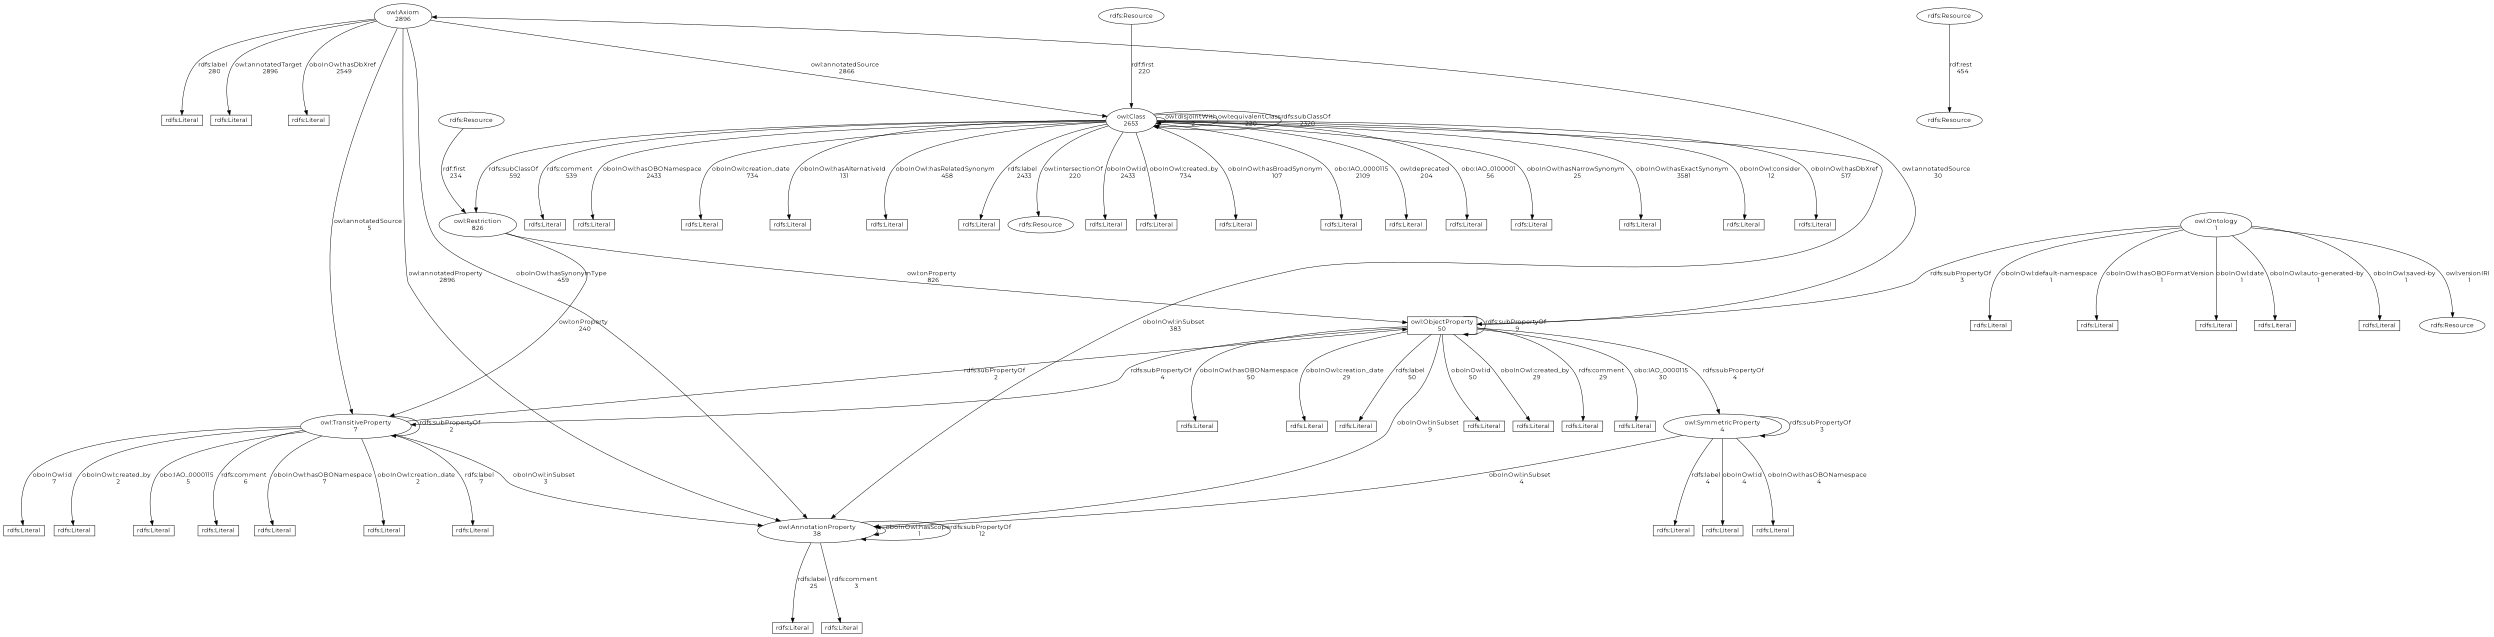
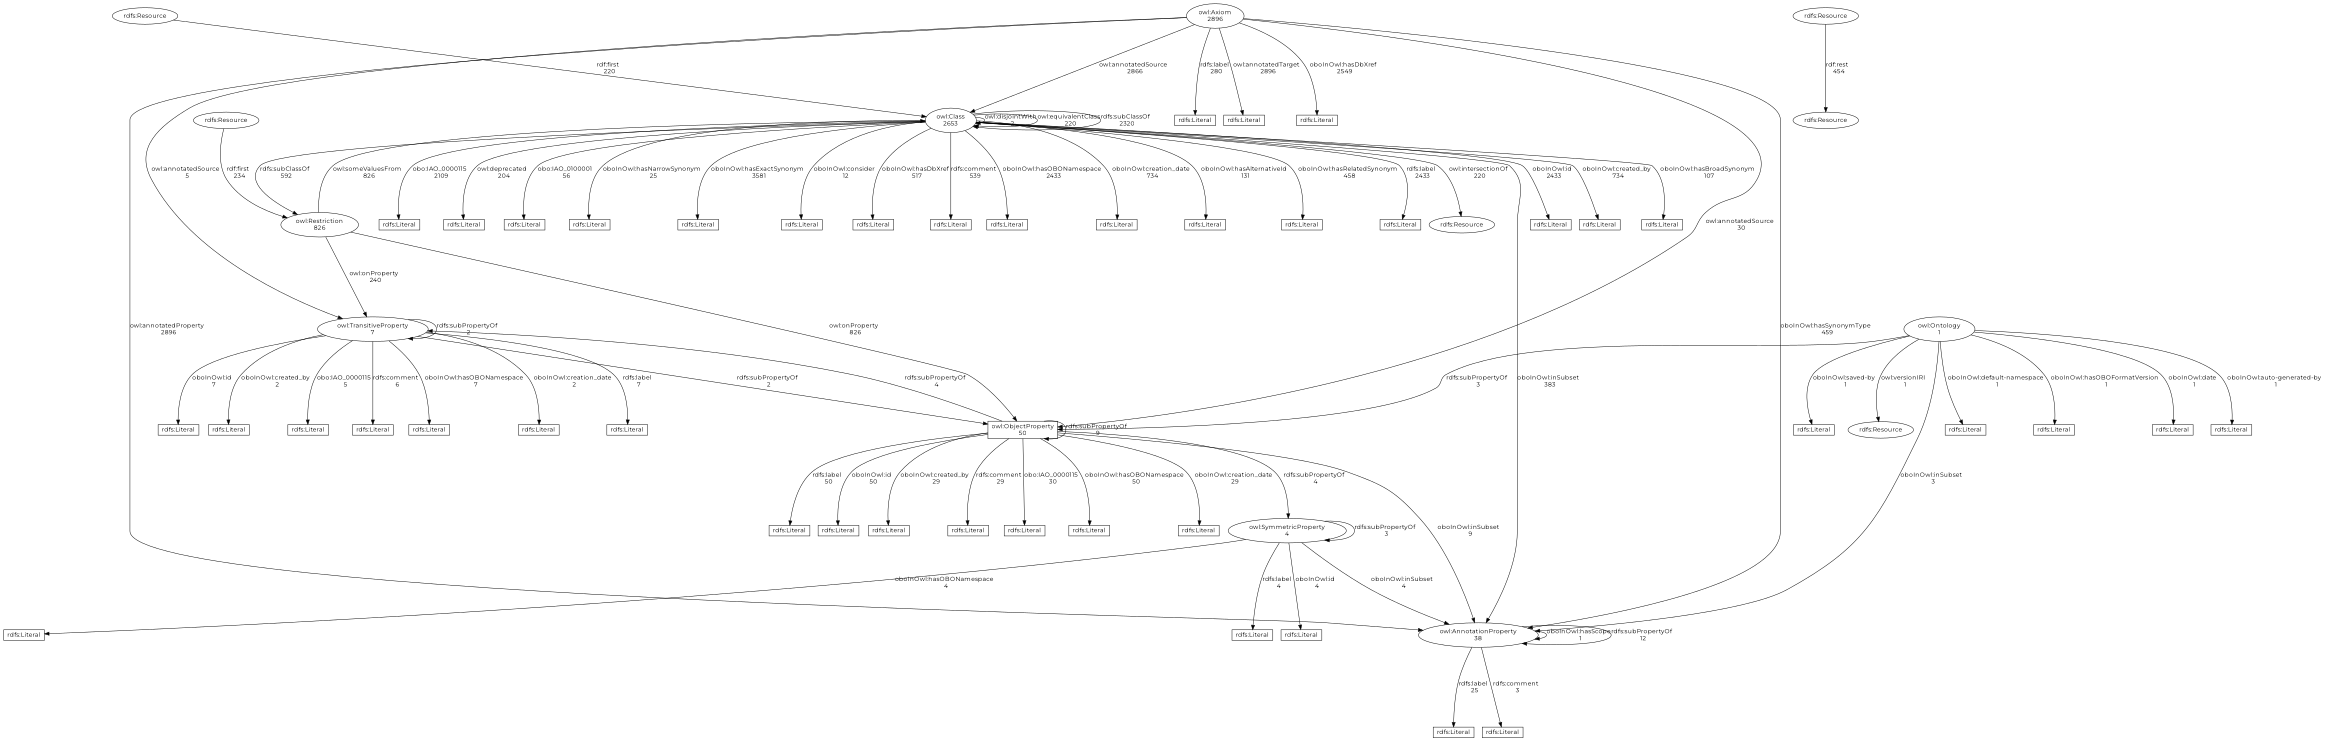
(1433, 69) -> (1688, 236)
none -> (600, 129)
(570, 501) -> (1810, 576)
